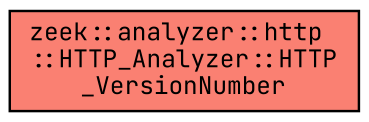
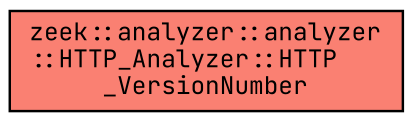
(184, 61) -> (206, 61)
